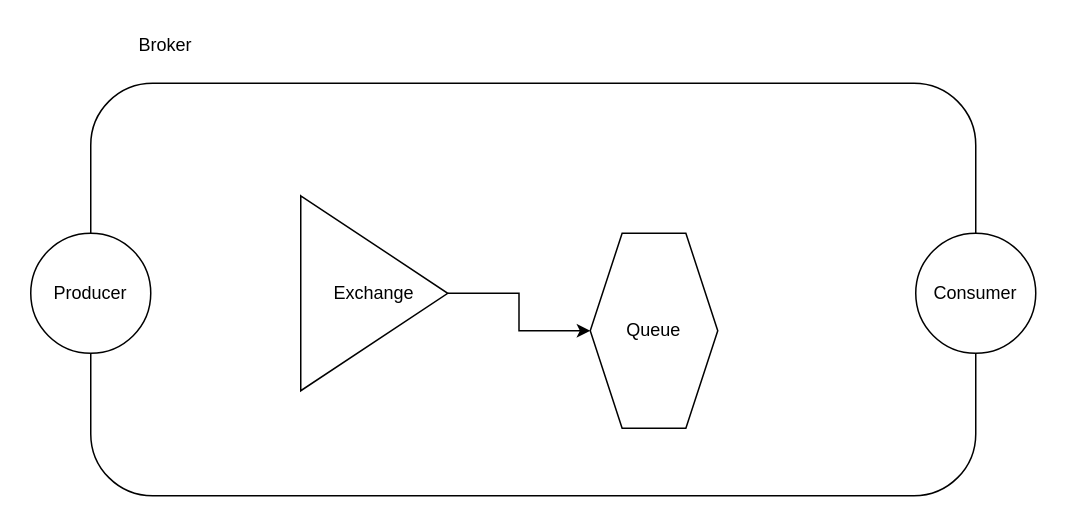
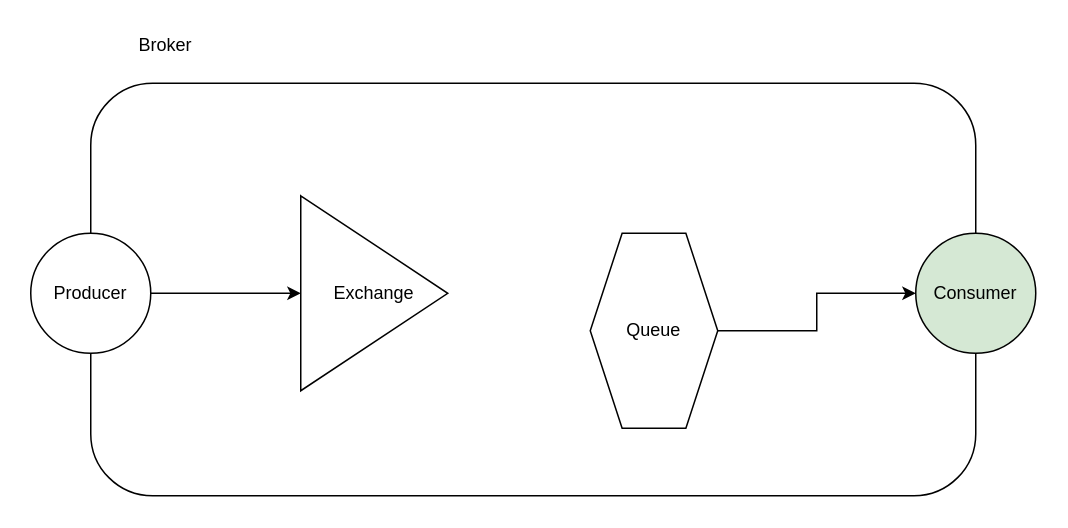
none -> (221, 293)
(976, 293) -> (976, 293)
(519, 306) -> none
none -> (817, 318)
